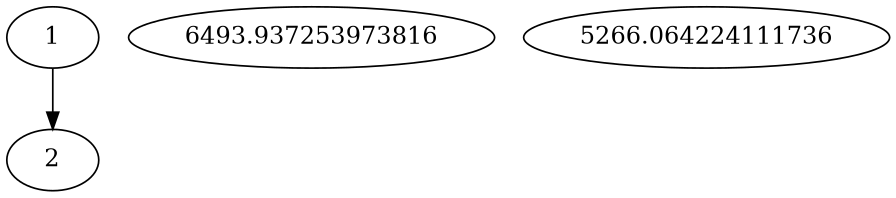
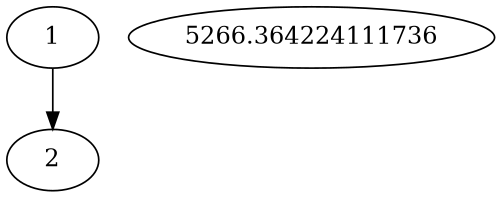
(312, 37) -> none
(707, 37) -> (312, 37)
